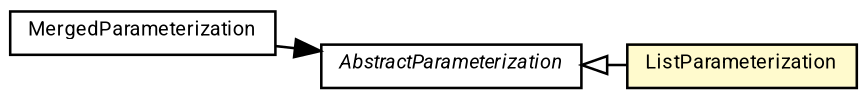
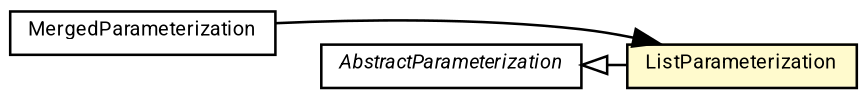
(285, 47) -> (455, 21)
